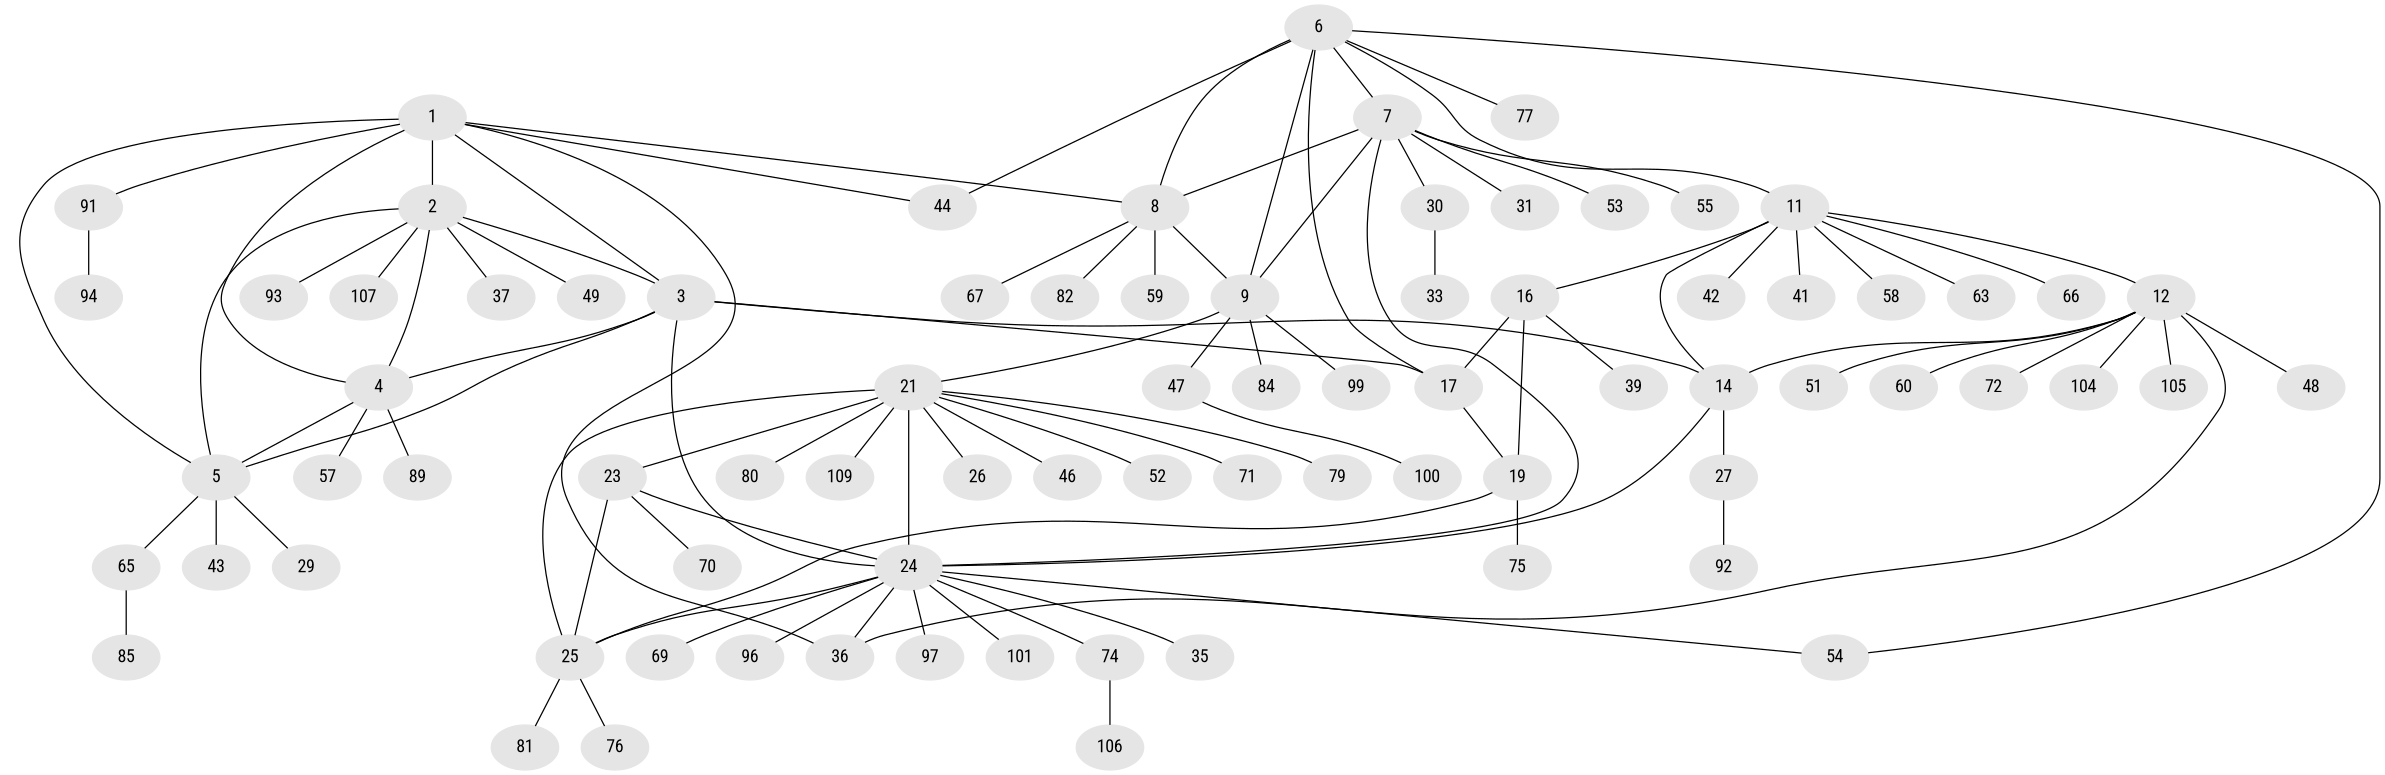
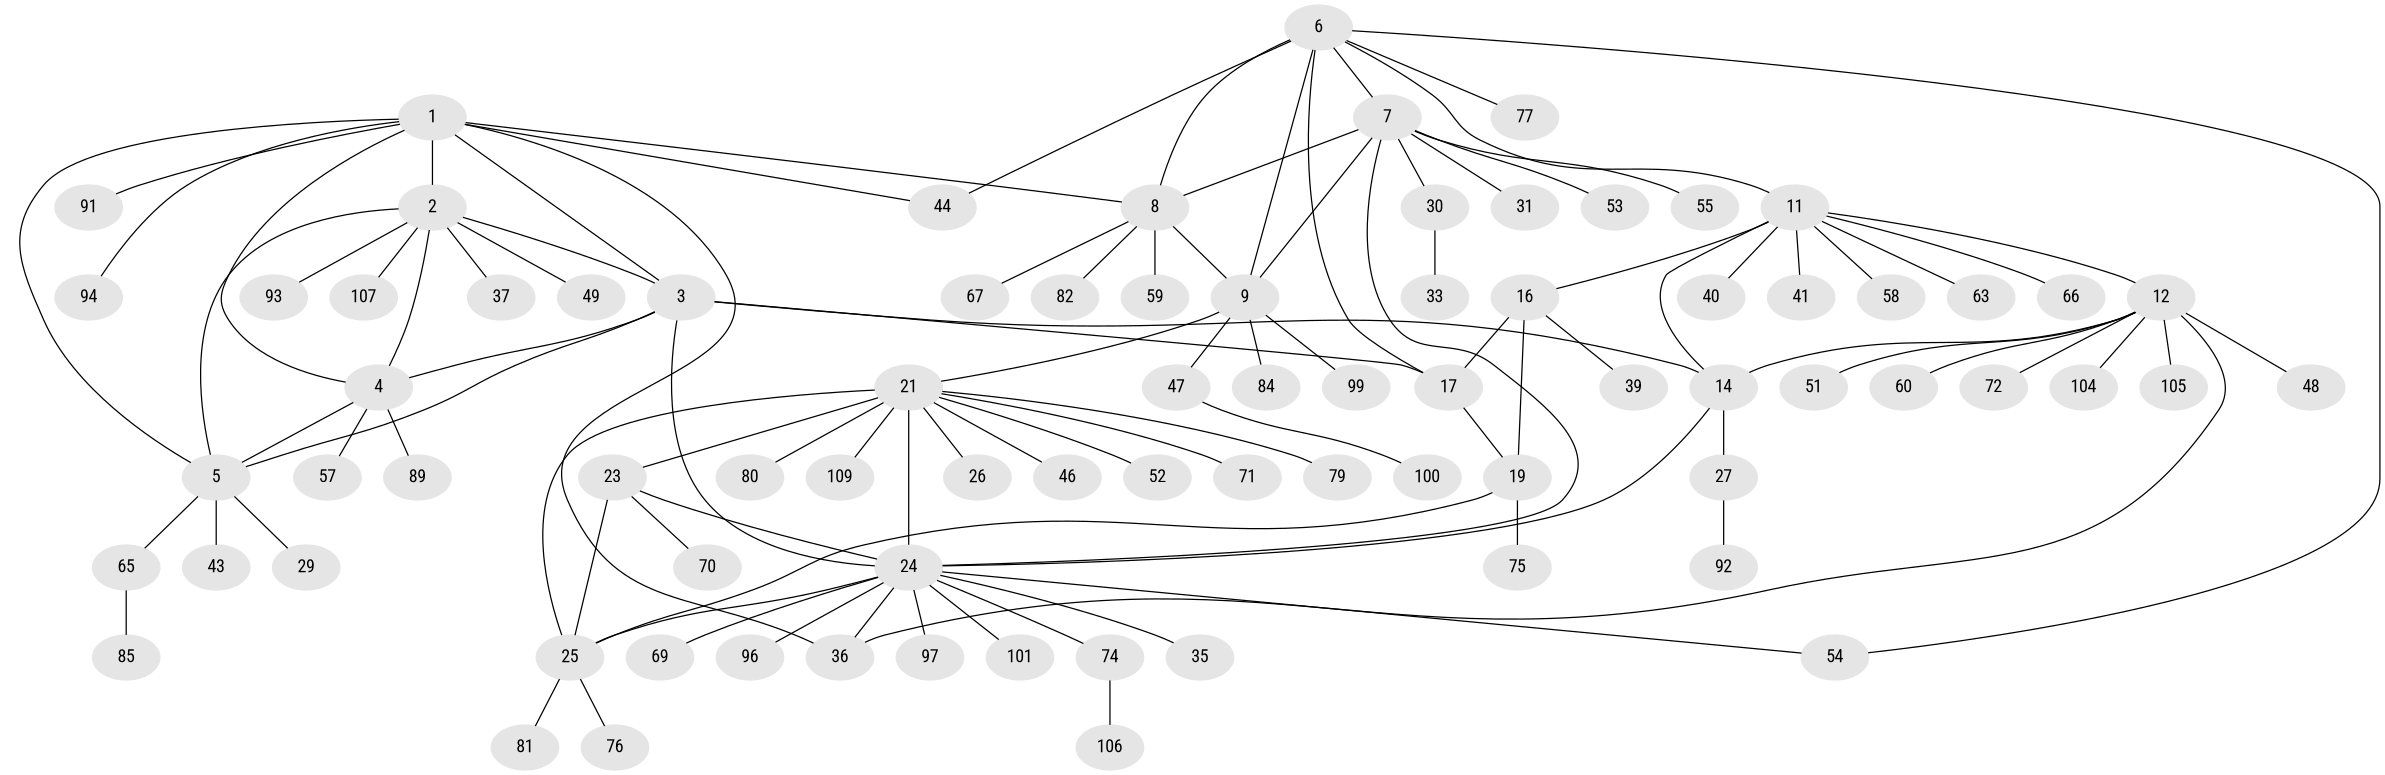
(89, 253) -> (207, 174)
(1711, 298) -> (1711, 298)
